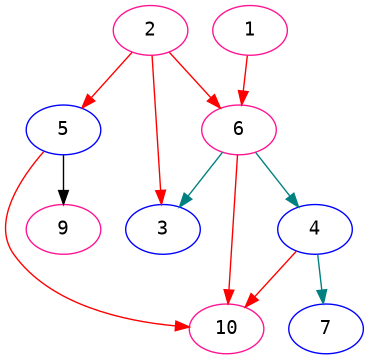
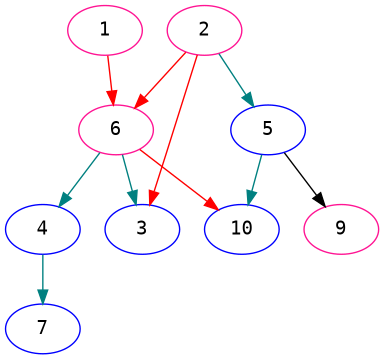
(112, 75) -> (232, 74)
(275, 274) -> none
(37, 278) -> (257, 173)
(227, 329) -> (242, 229)
